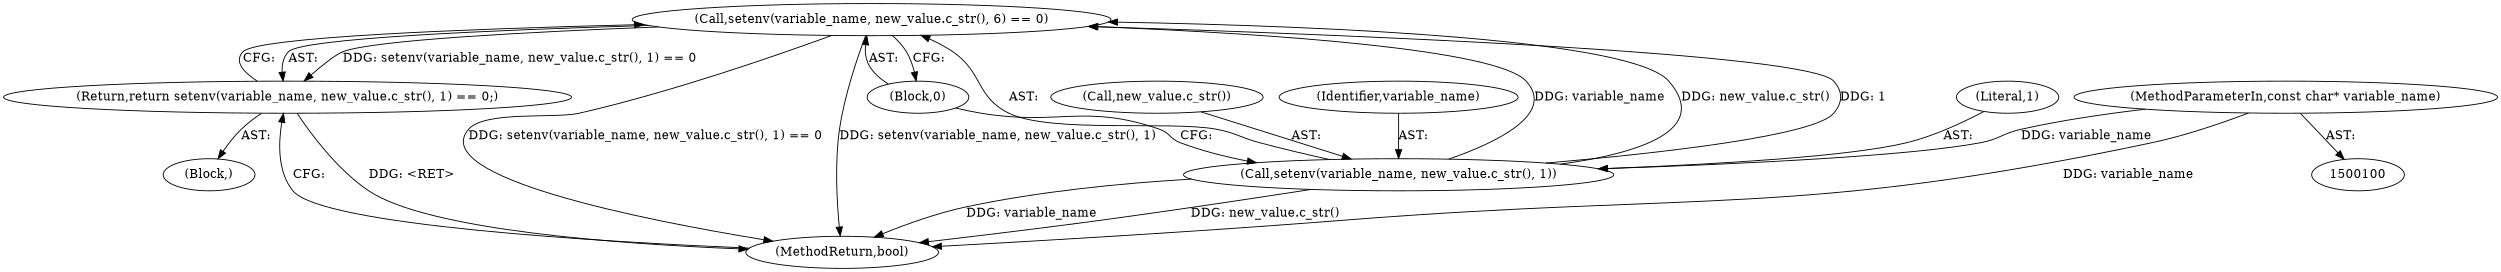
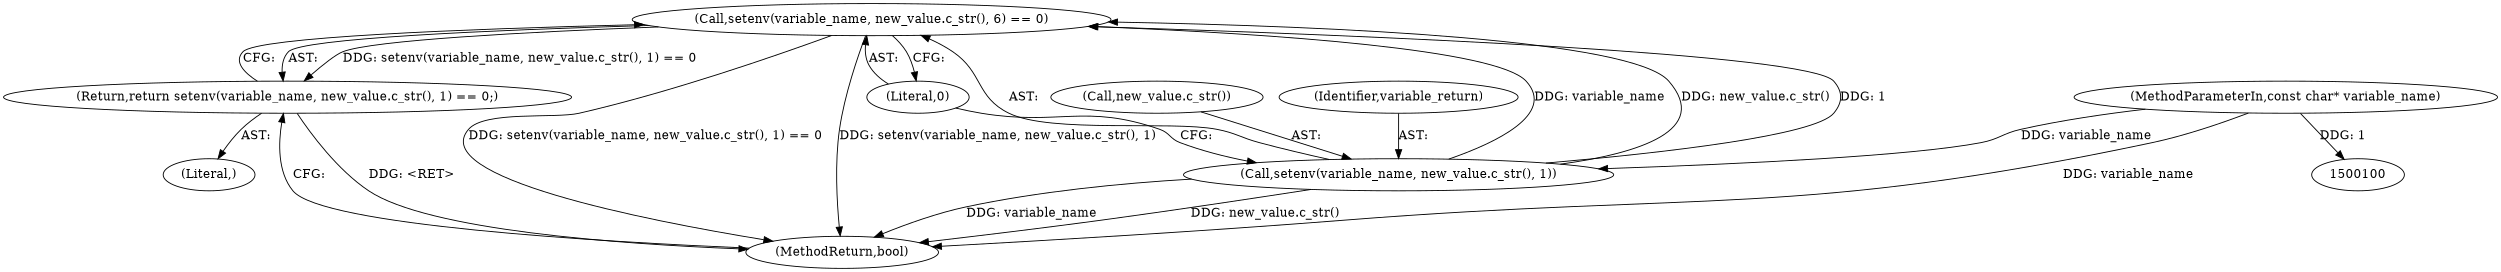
(918, 97) -> (918, 97)
(1399, 97) -> (1399, 97)
(2008, 97) -> none
(2343, 136) -> (2343, 136)
(209, 175) -> (209, 175)
